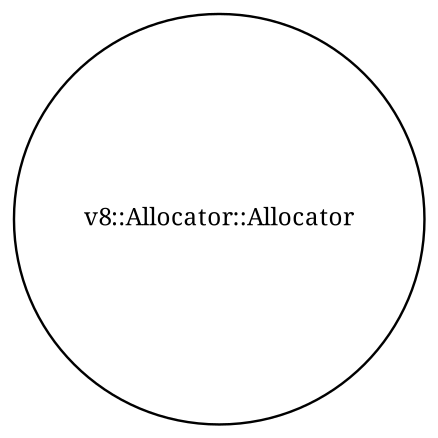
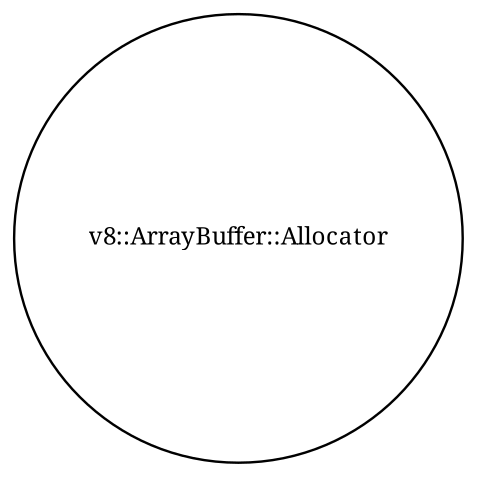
(219, 219) -> (238, 238)
